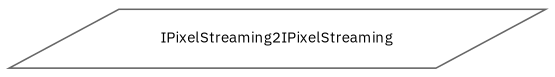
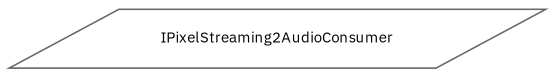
(277, 39) -> (277, 39)
